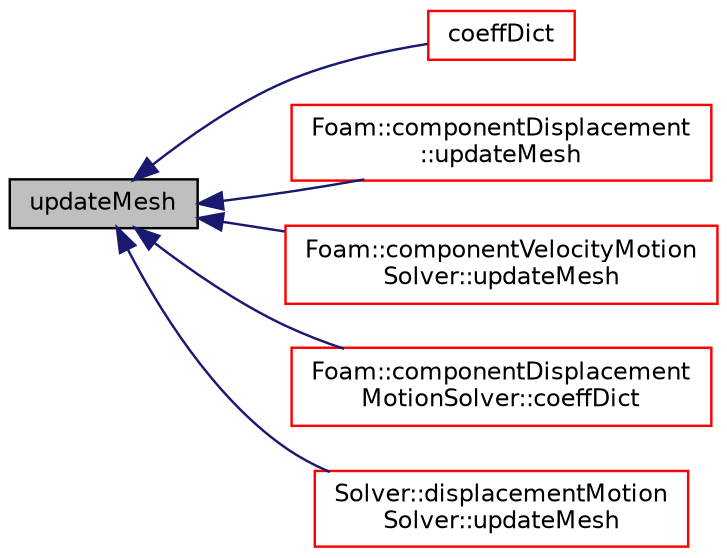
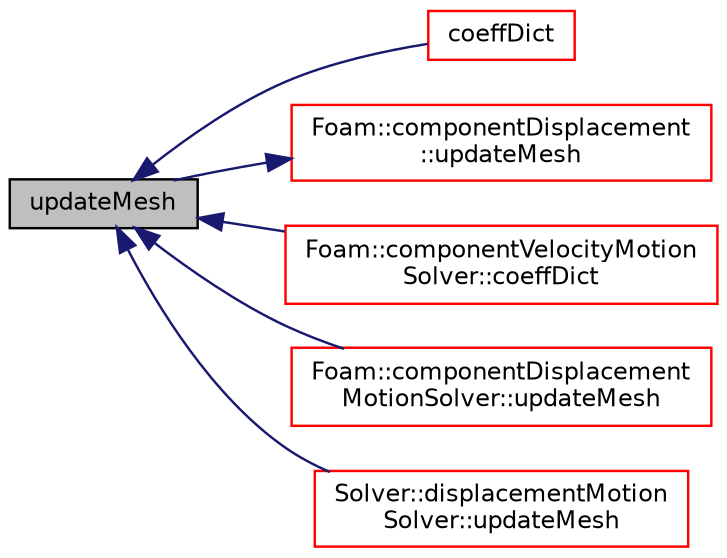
(294, 191) -> (220, 171)
(501, 265) -> (501, 265)
(501, 387) -> (501, 387)
